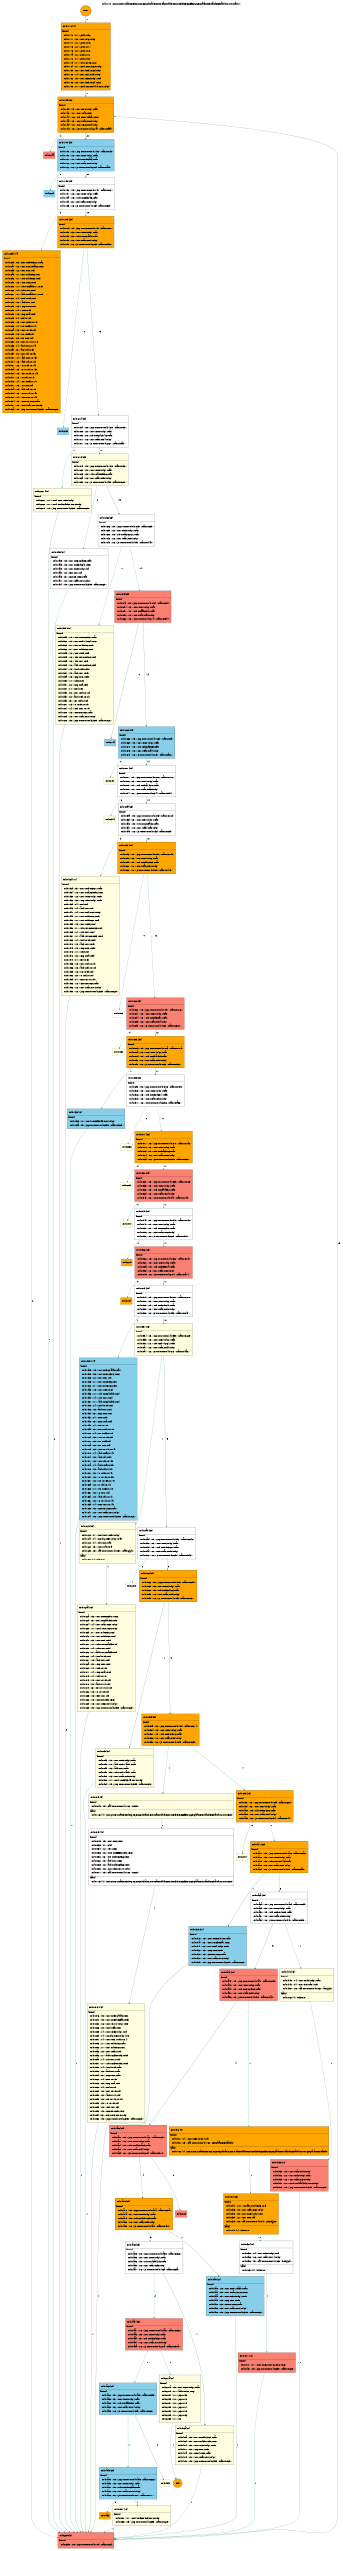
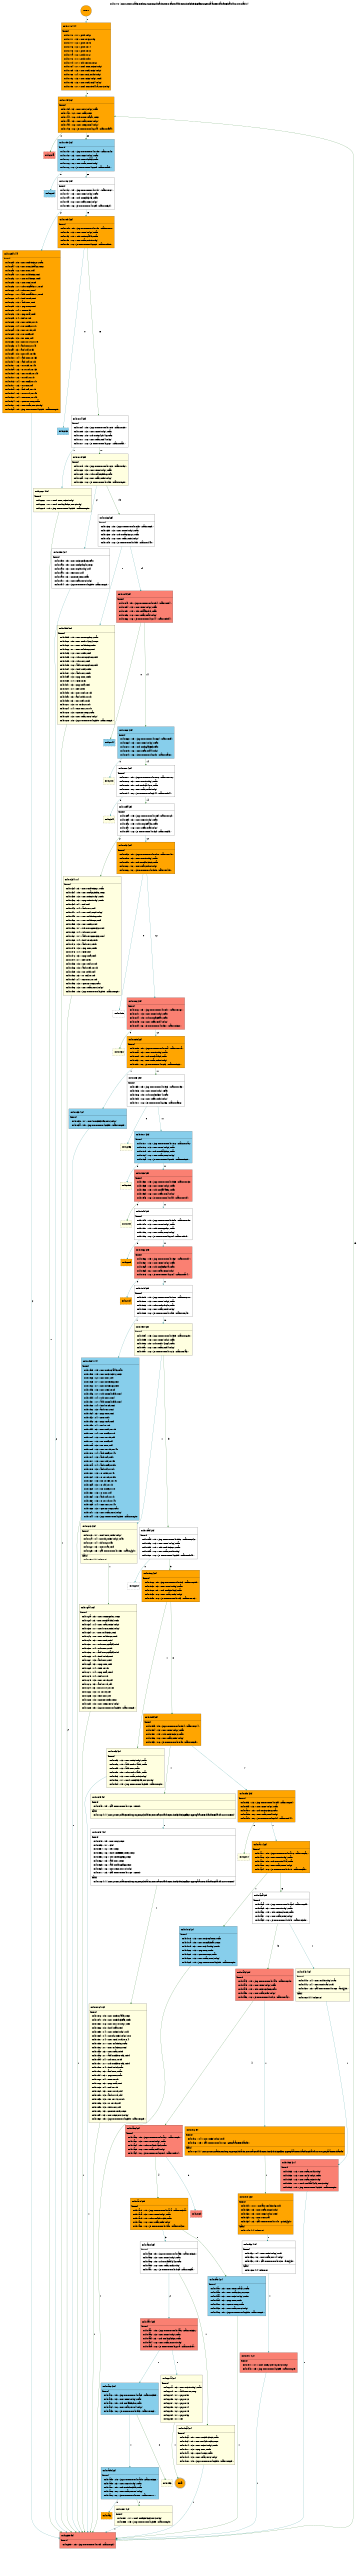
(164, 1147) -> (163, 1147)
(178, 2483) -> (180, 2483)
